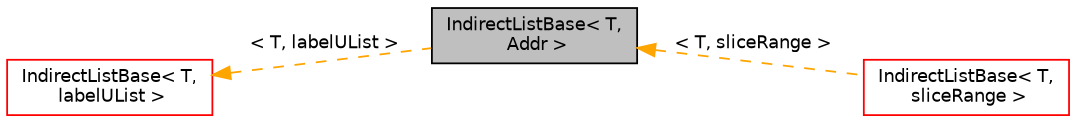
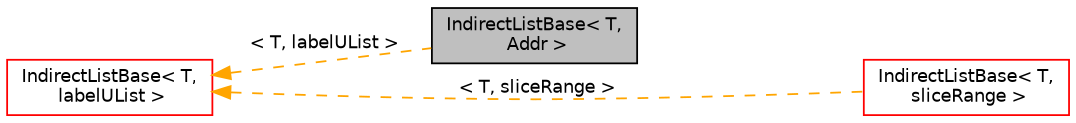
(759, 63) -> (547, 99)
